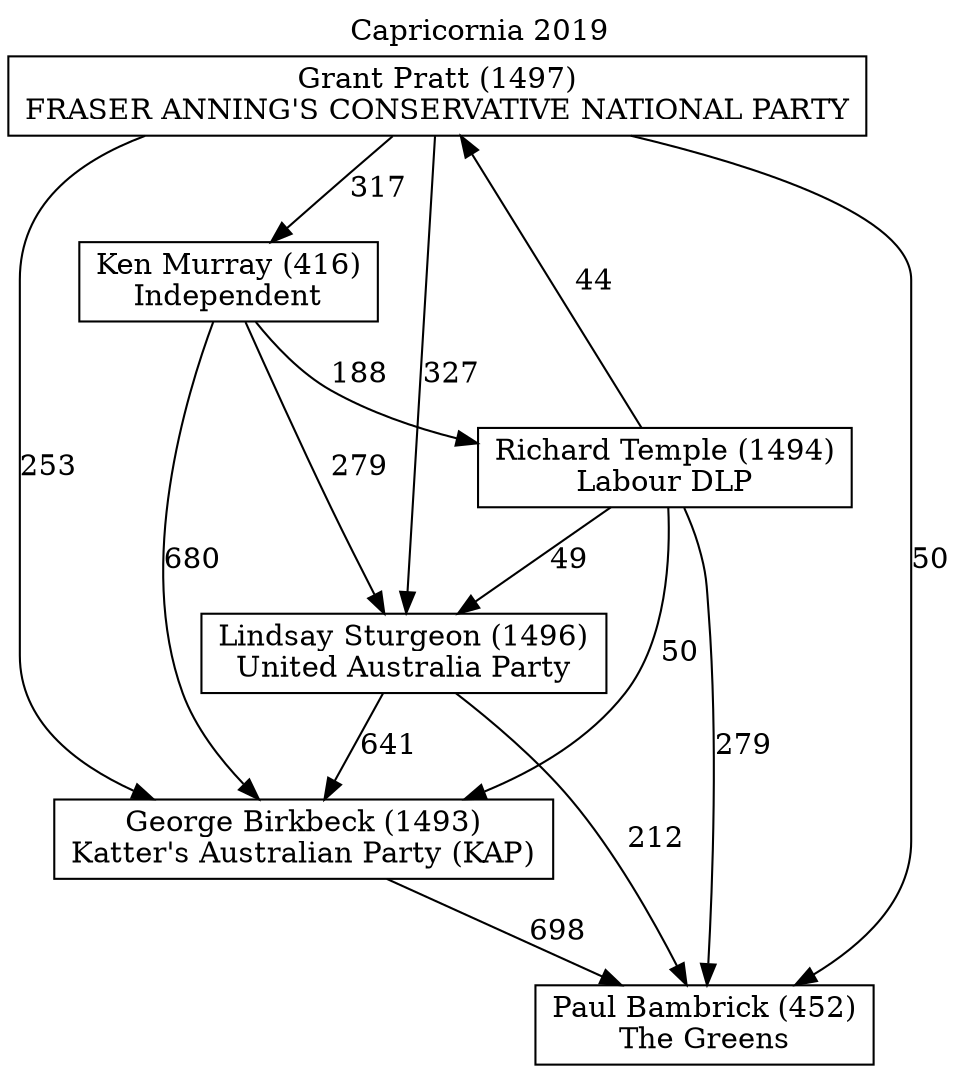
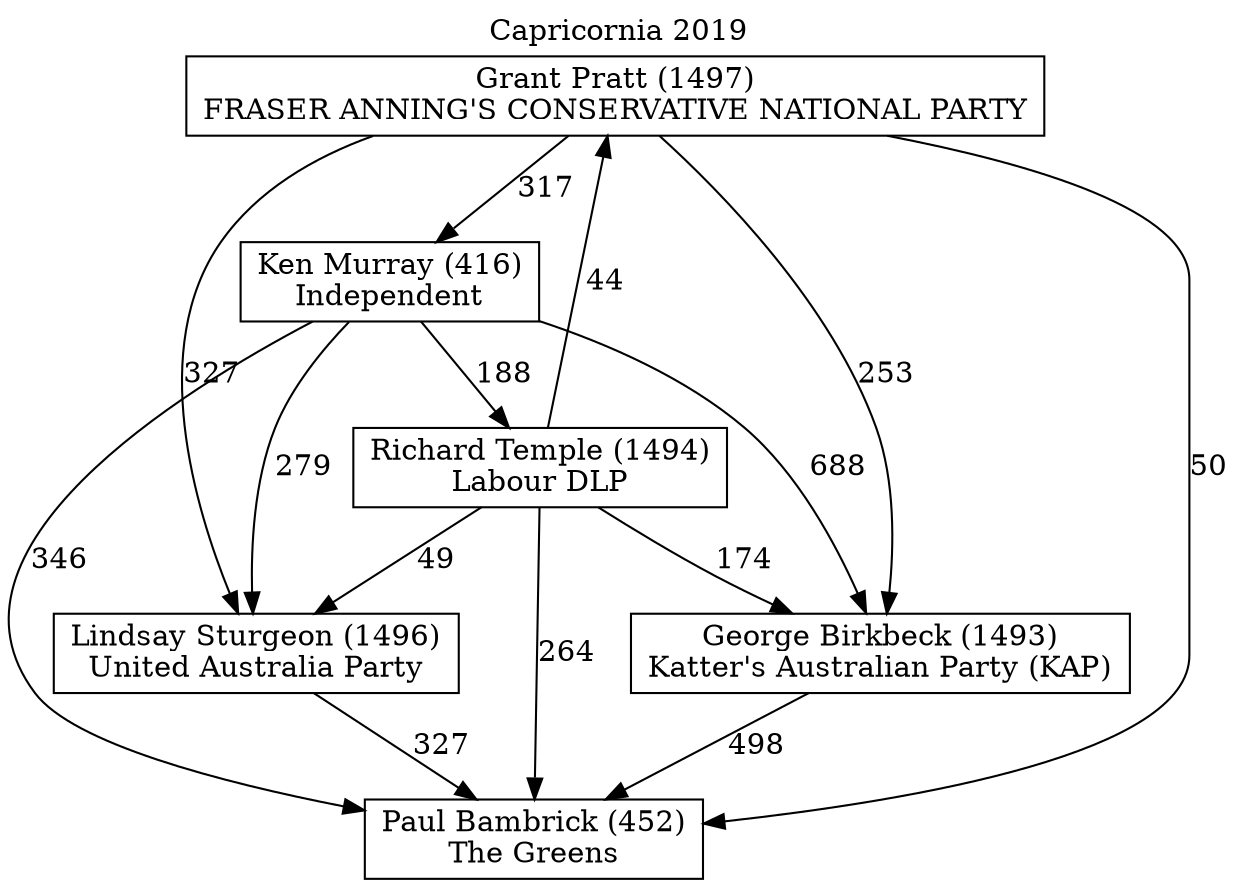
(193, 560) -> (839, 468)
none -> (13, 605)
(681, 653) -> (745, 560)
(359, 737) -> none
(744, 746) -> (567, 653)
(657, 839) -> (442, 746)
(558, 932) -> (757, 746)
